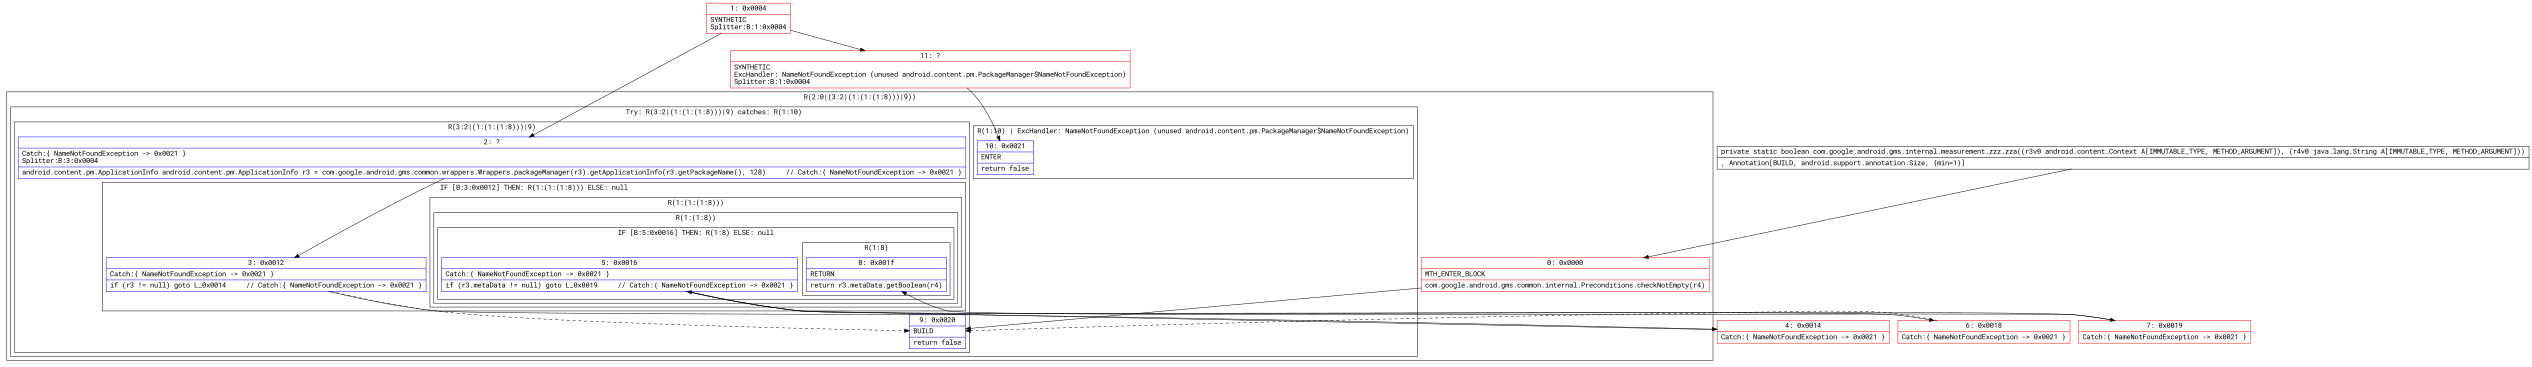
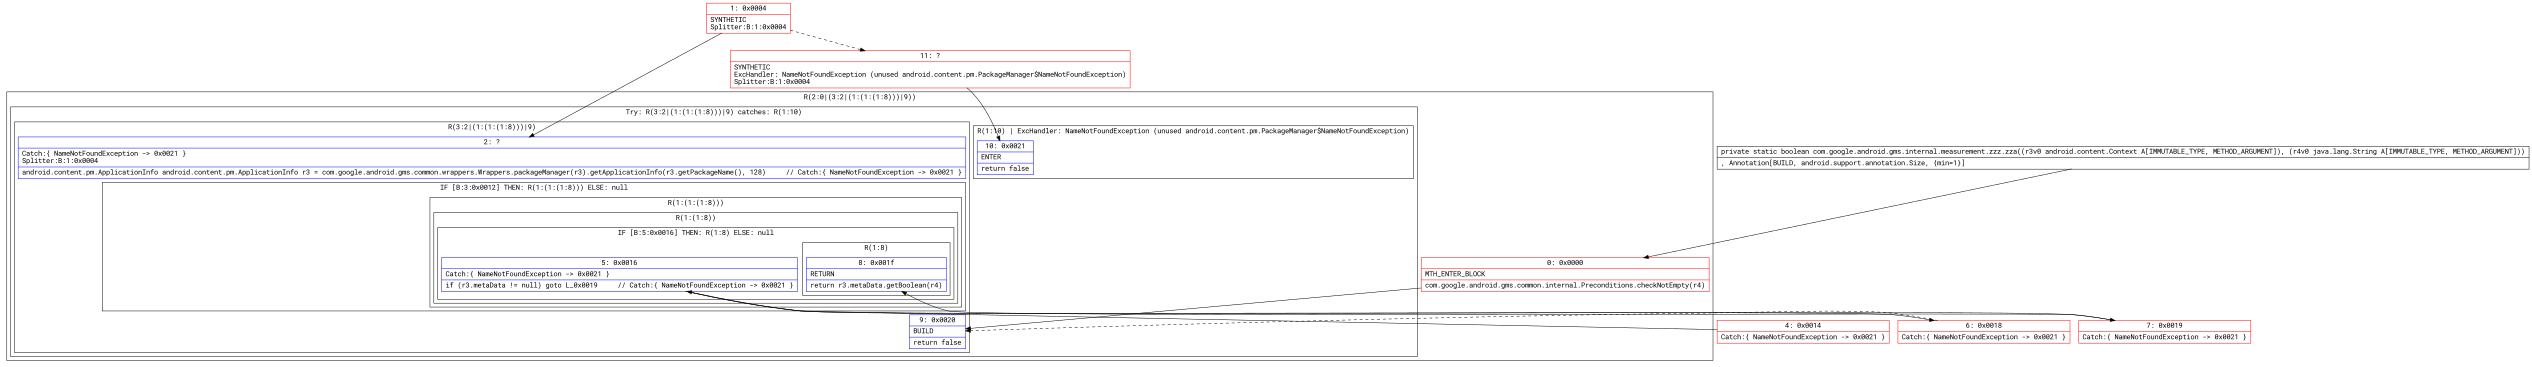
(825, 40) -> (825, 40)
(60, 161) -> (60, 161)
(266, 275) -> none
